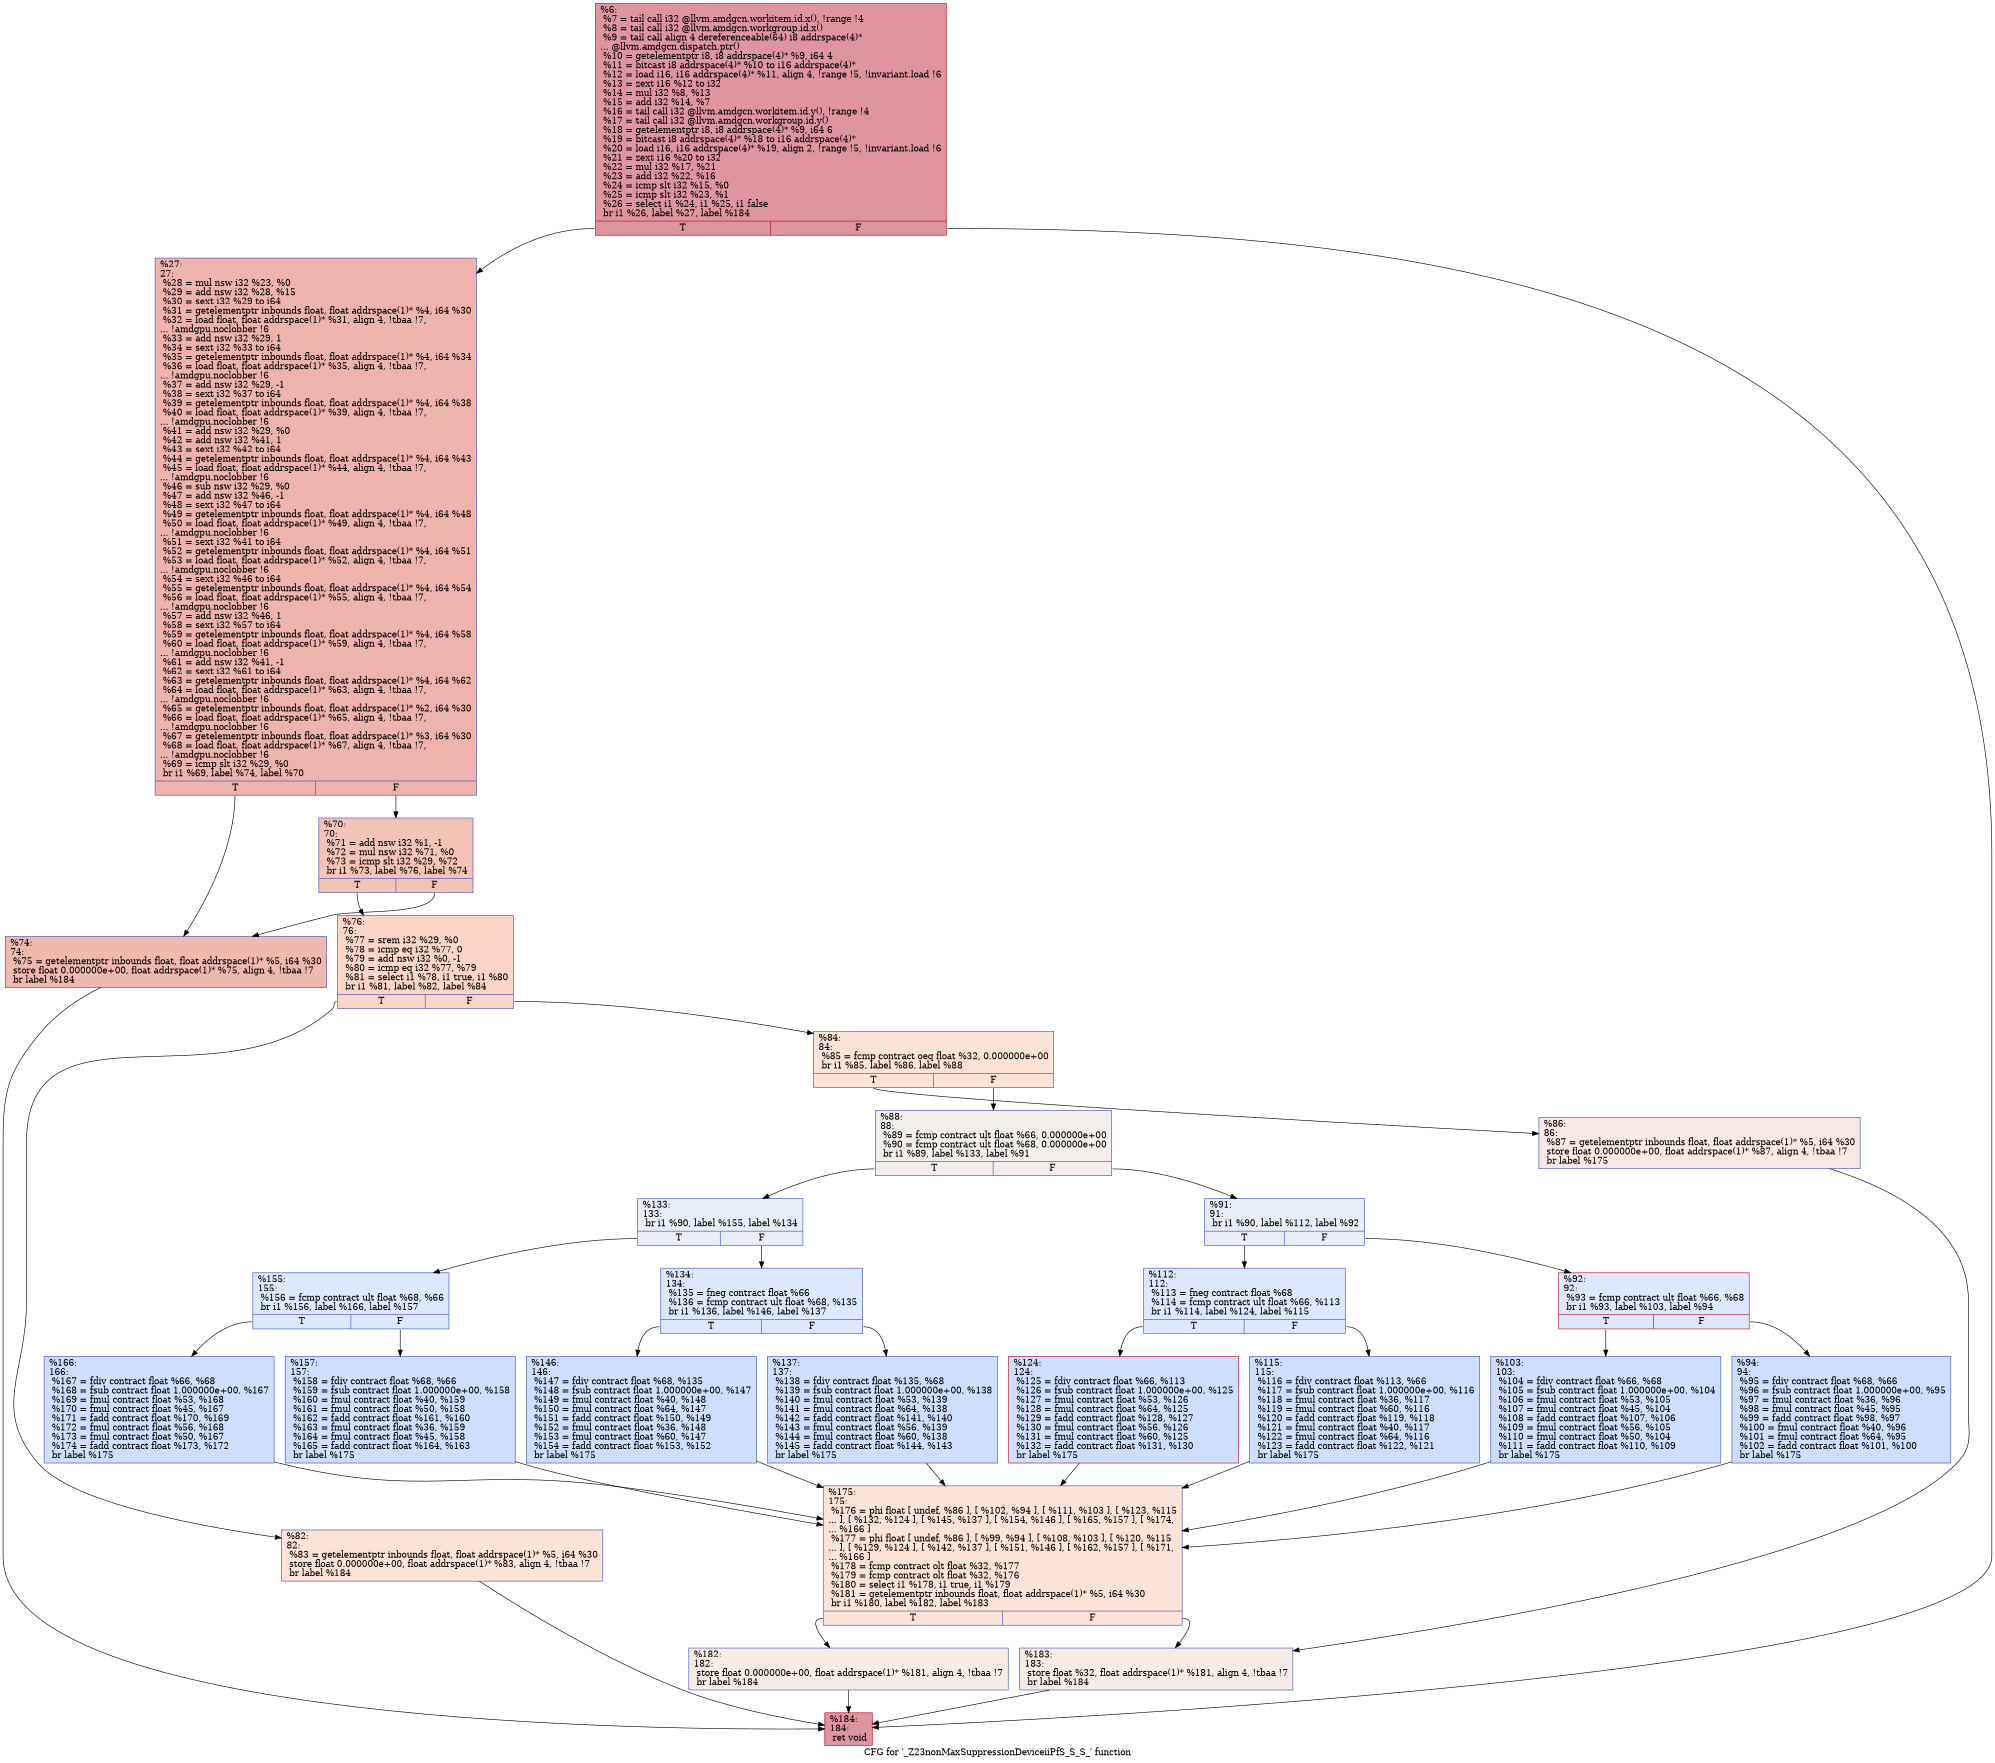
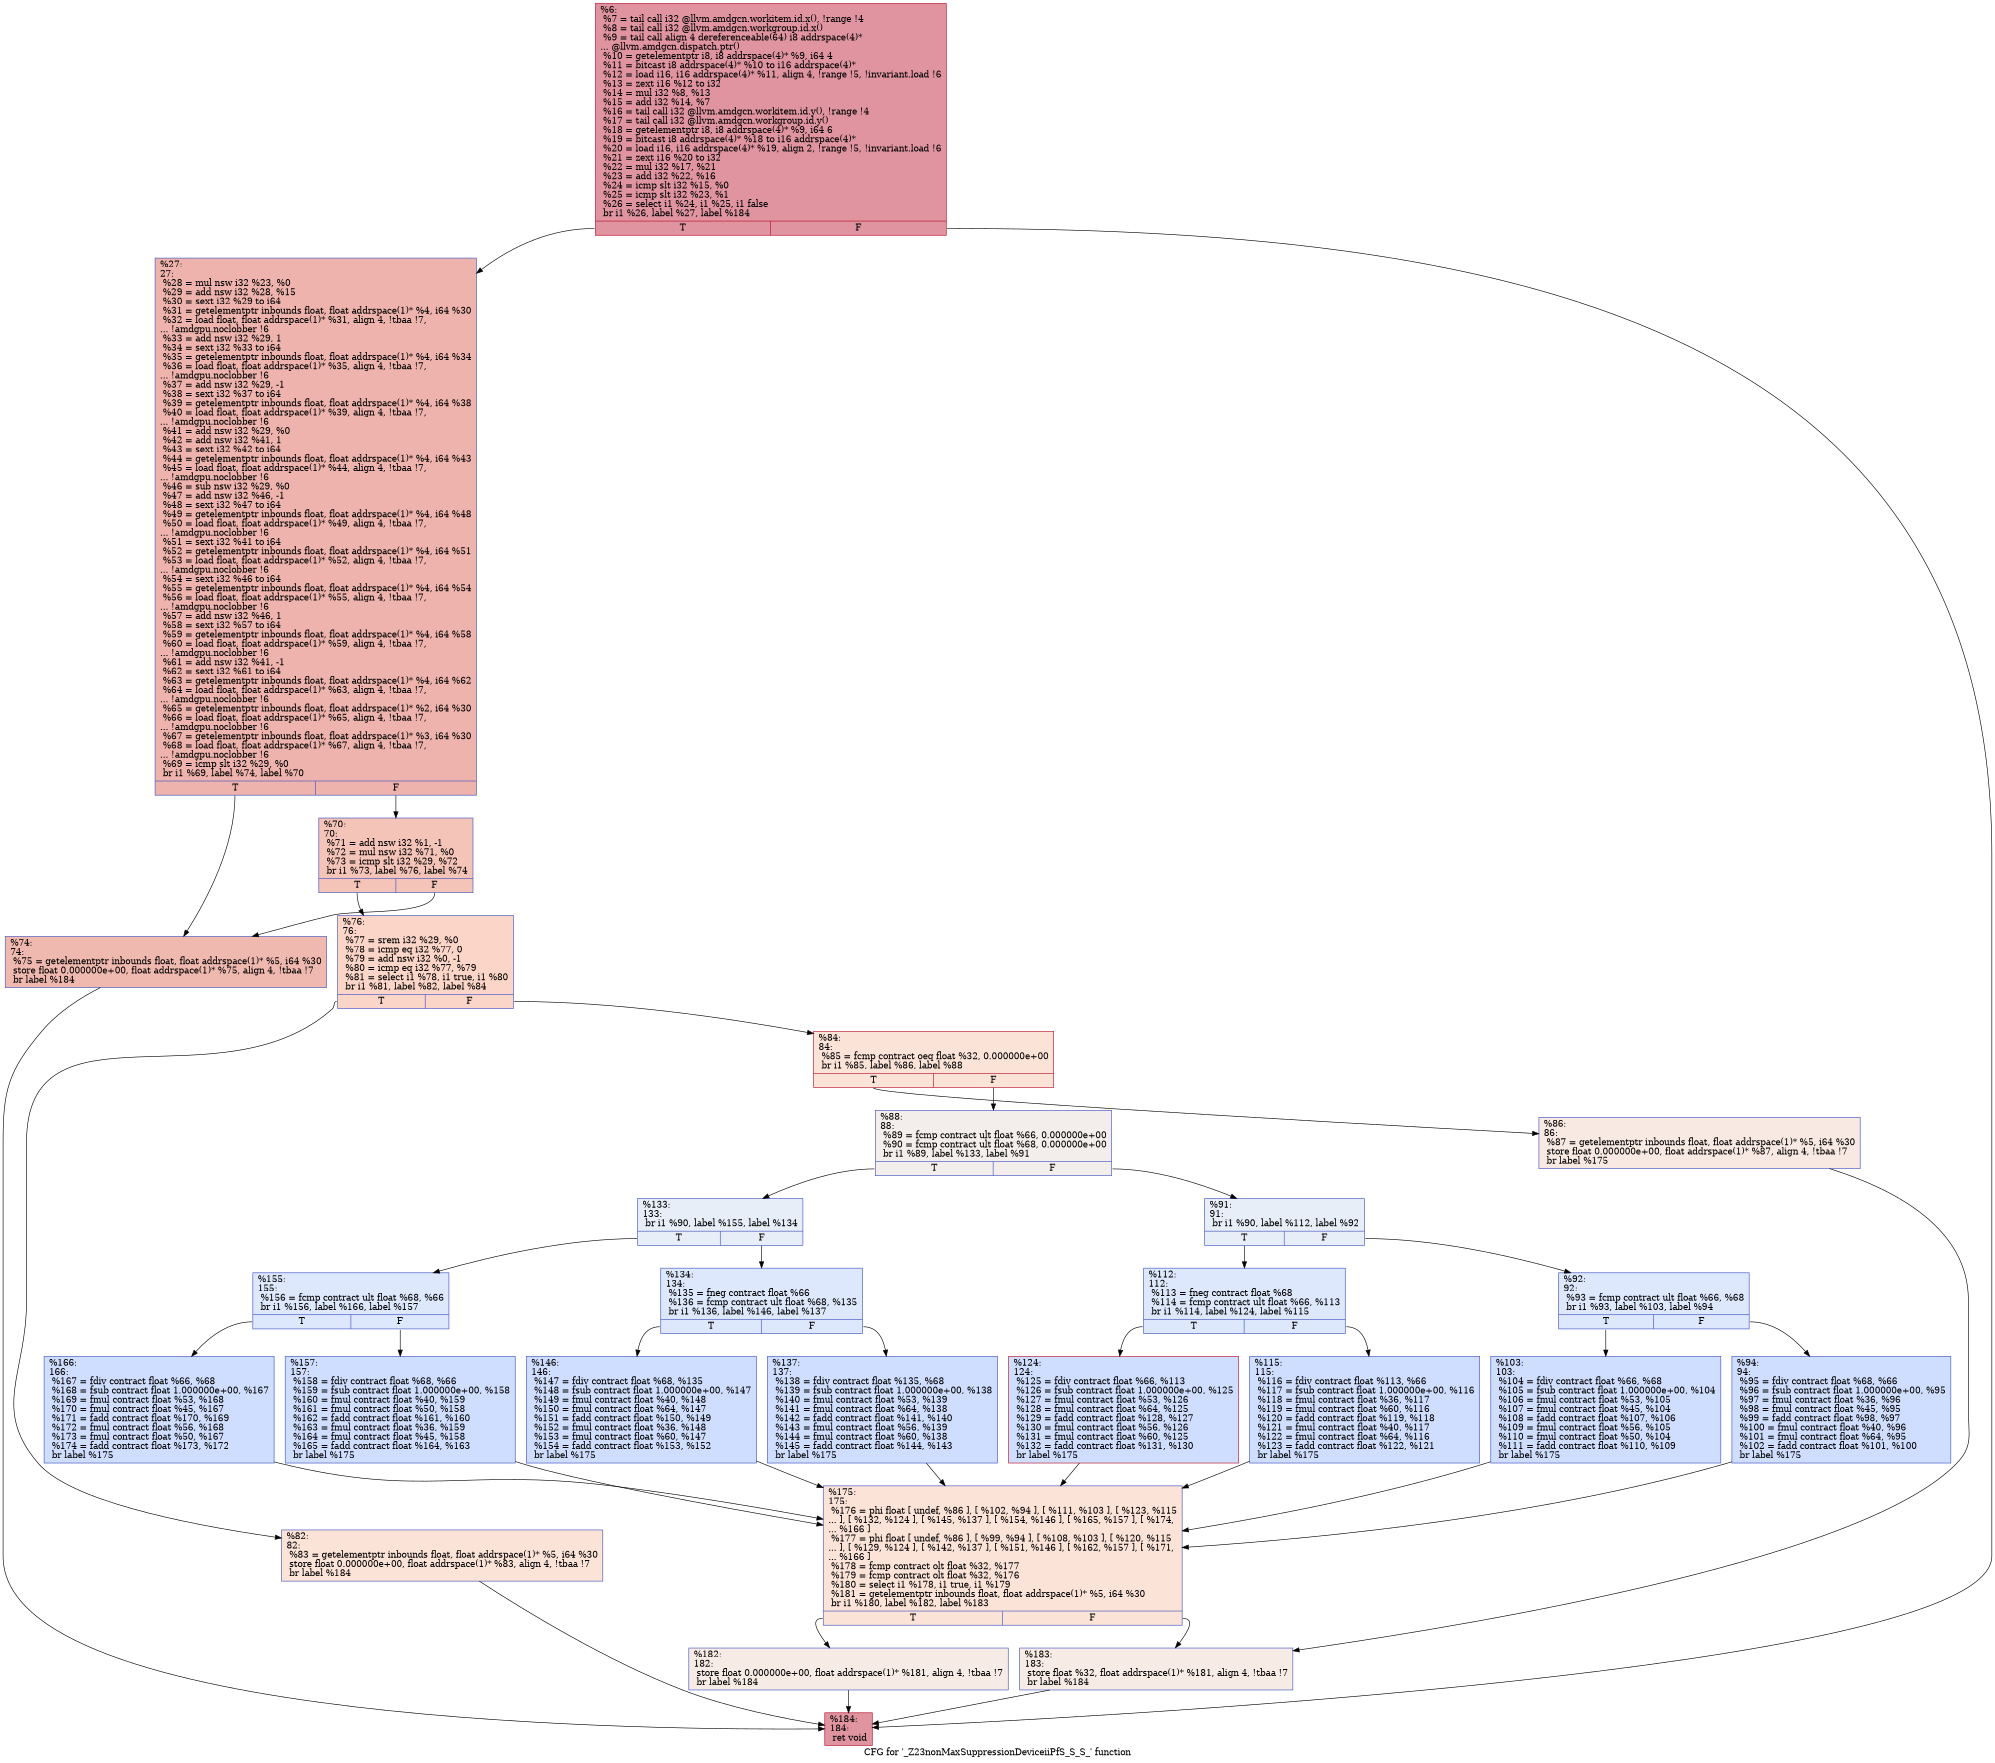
(934, 1059) -> (934, 1059)
(1654, 1301) -> (1654, 1301)
